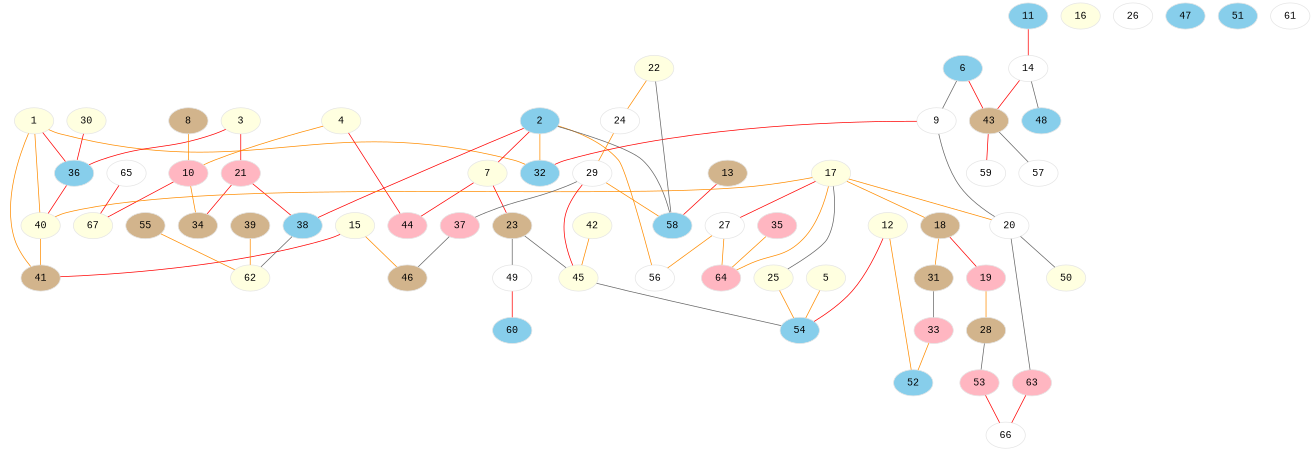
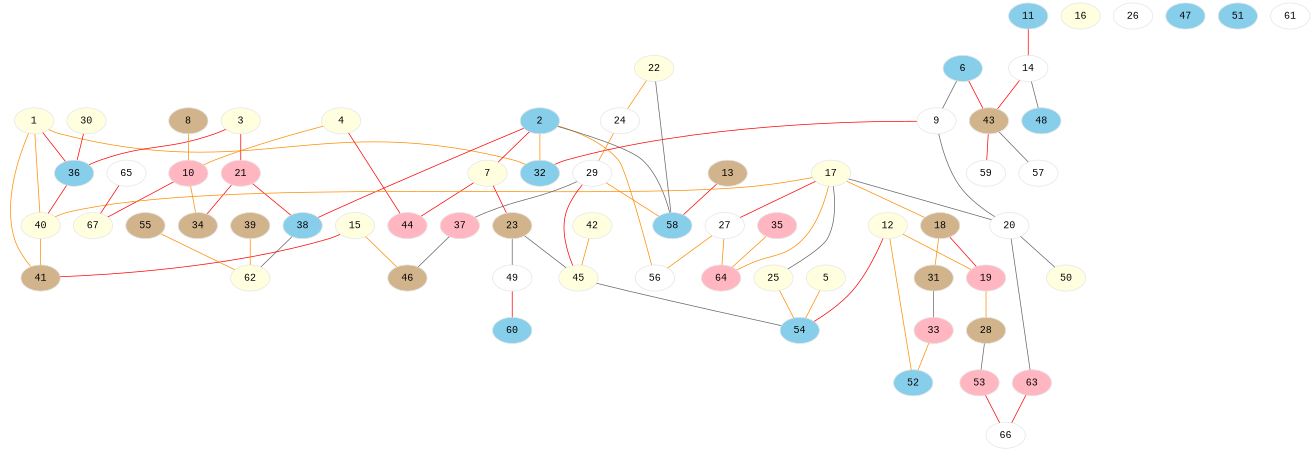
(920, 199) -> (920, 199)
none -> (932, 249)
